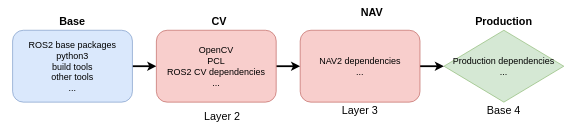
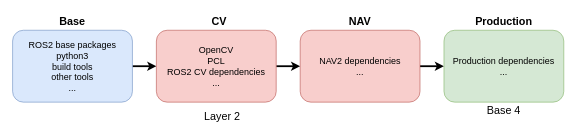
(372, 12) -> (360, 21)
(504, 66) -> (504, 66)
(360, 111) -> none
